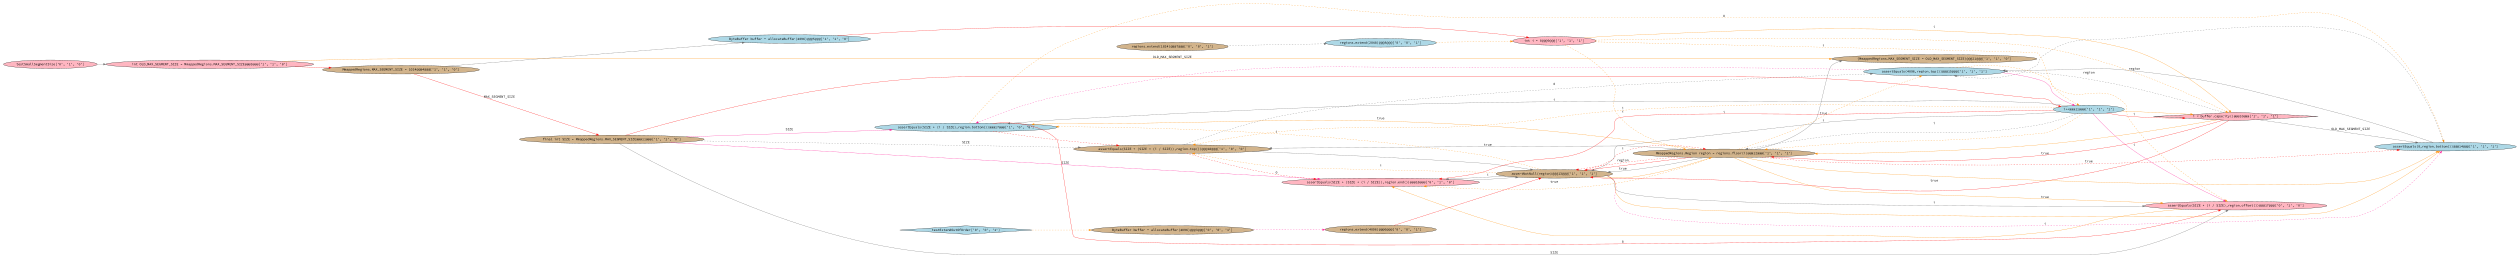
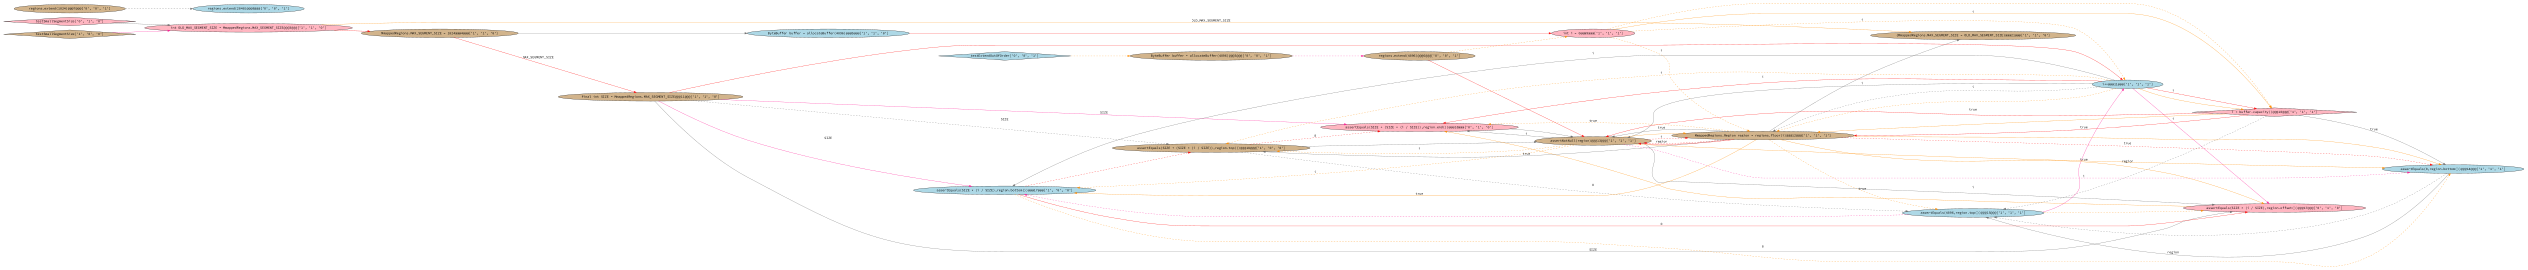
none -> (70, 34)
(1473, 42) -> (1515, 43)
(50, 64) -> (70, 21)
(2351, 129) -> (2374, 129)
